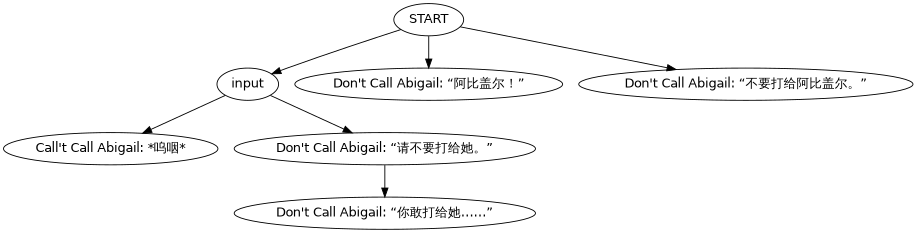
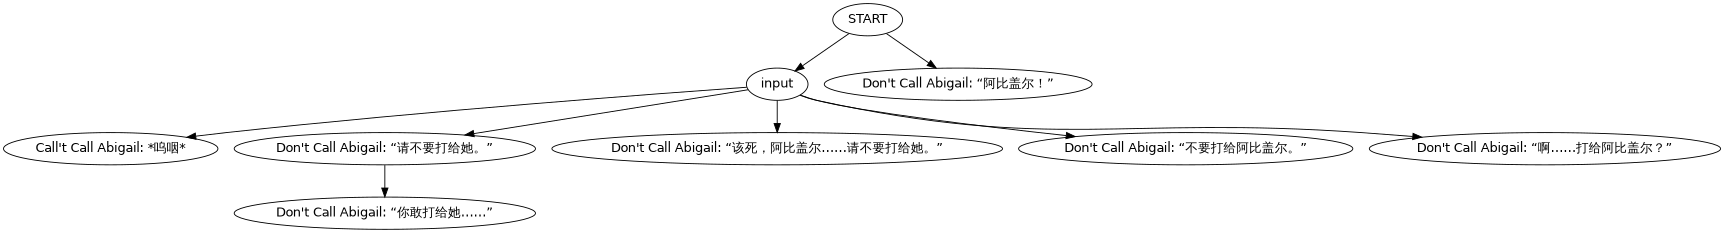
(564, 47) -> (932, 120)
none -> (777, 149)
none -> (1545, 149)
